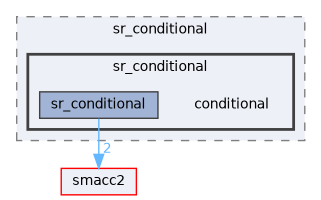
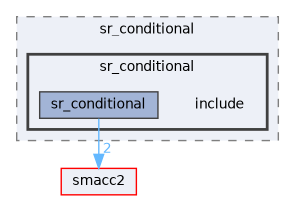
(232, 105) -> (220, 105)
